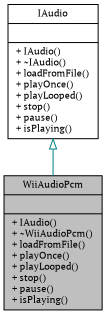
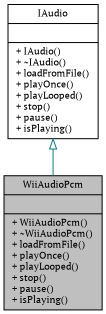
(35, 223) -> (50, 223)
